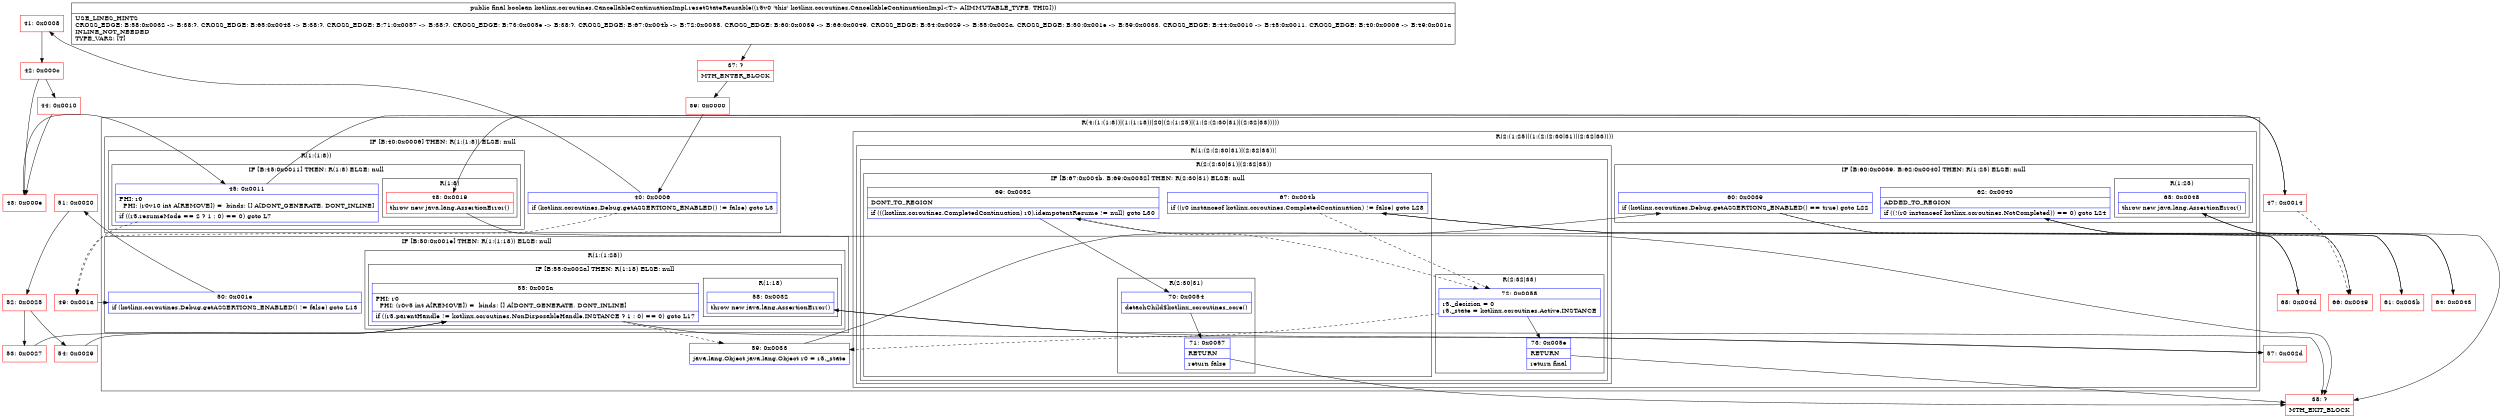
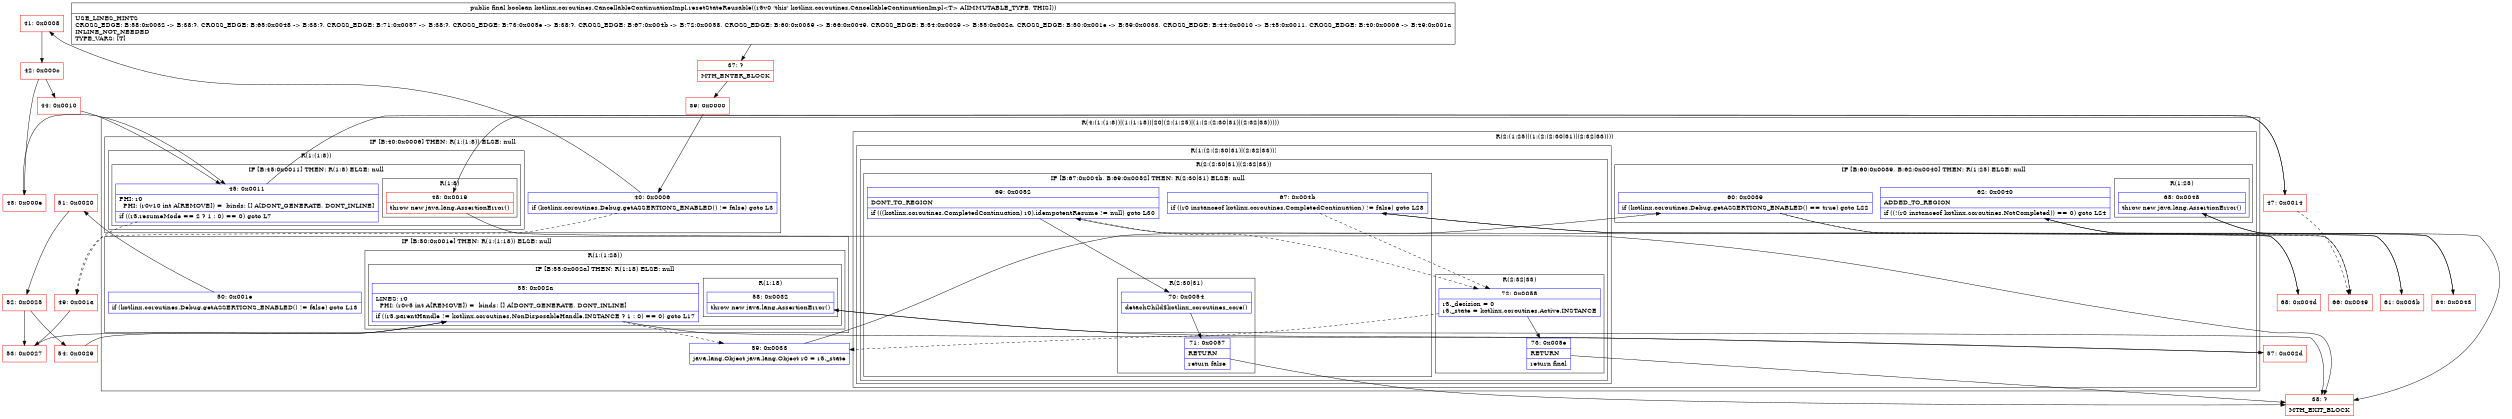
(37, 151) -> (151, 142)
(388, 299) -> (393, 299)
(101, 303) -> (55, 328)
